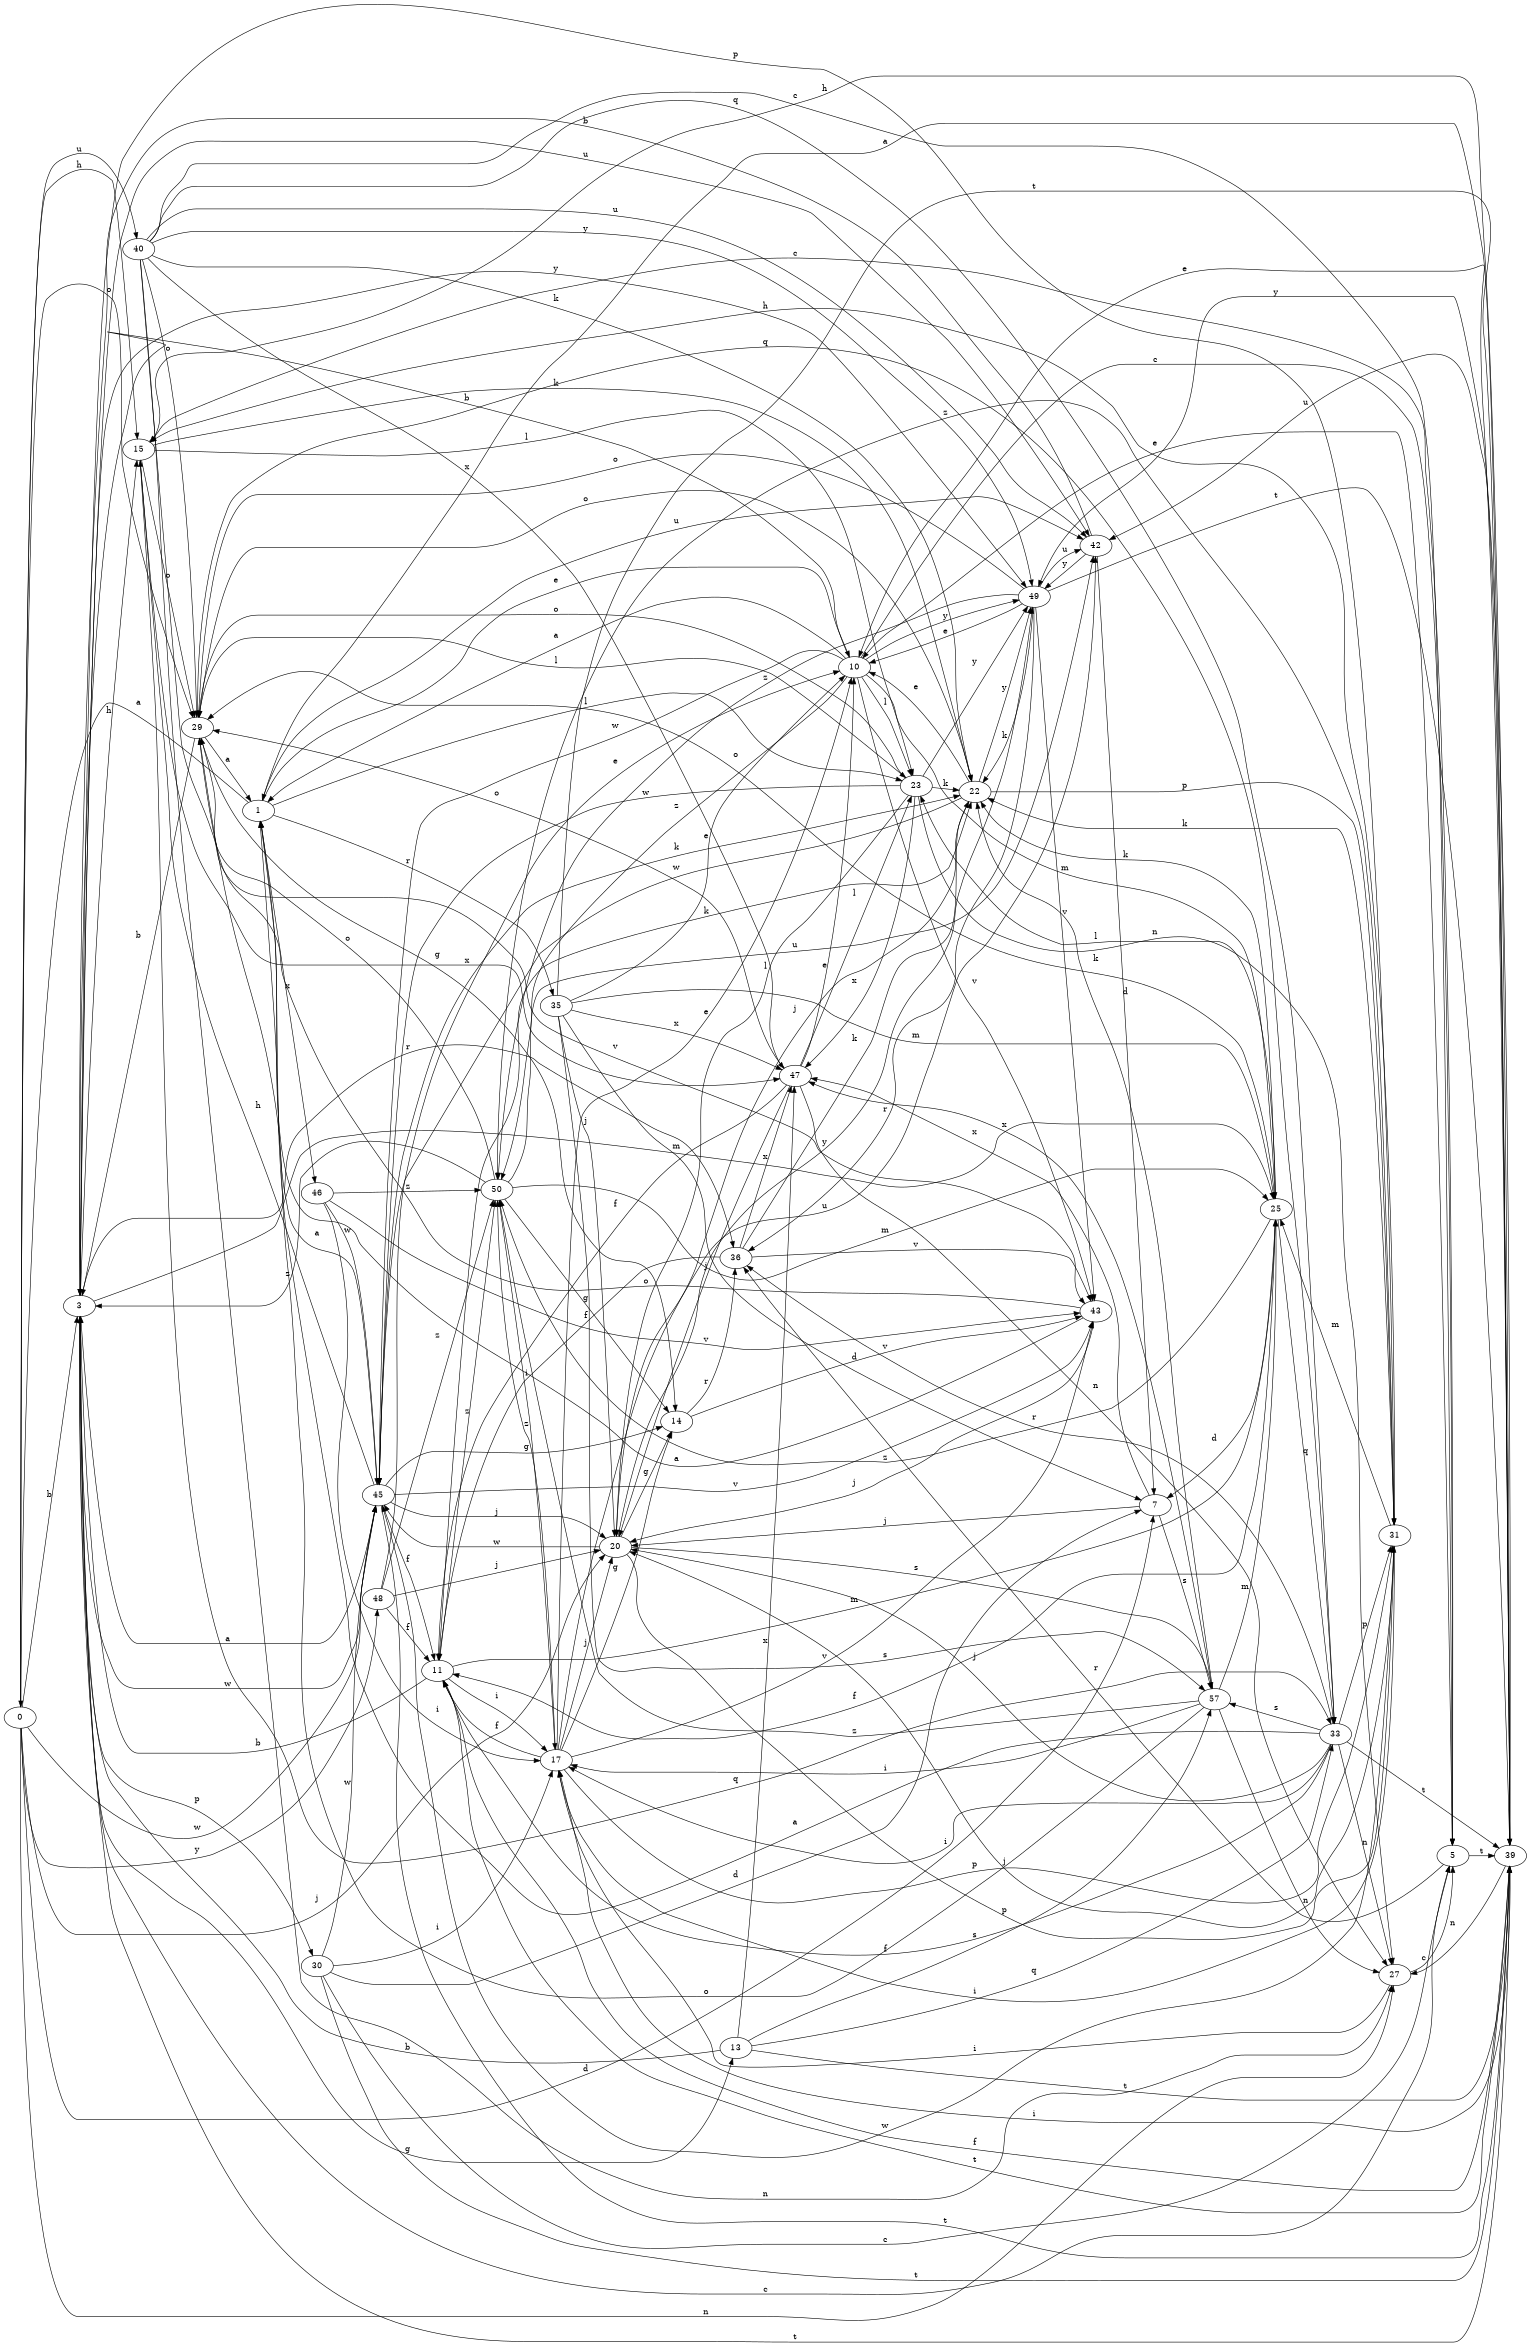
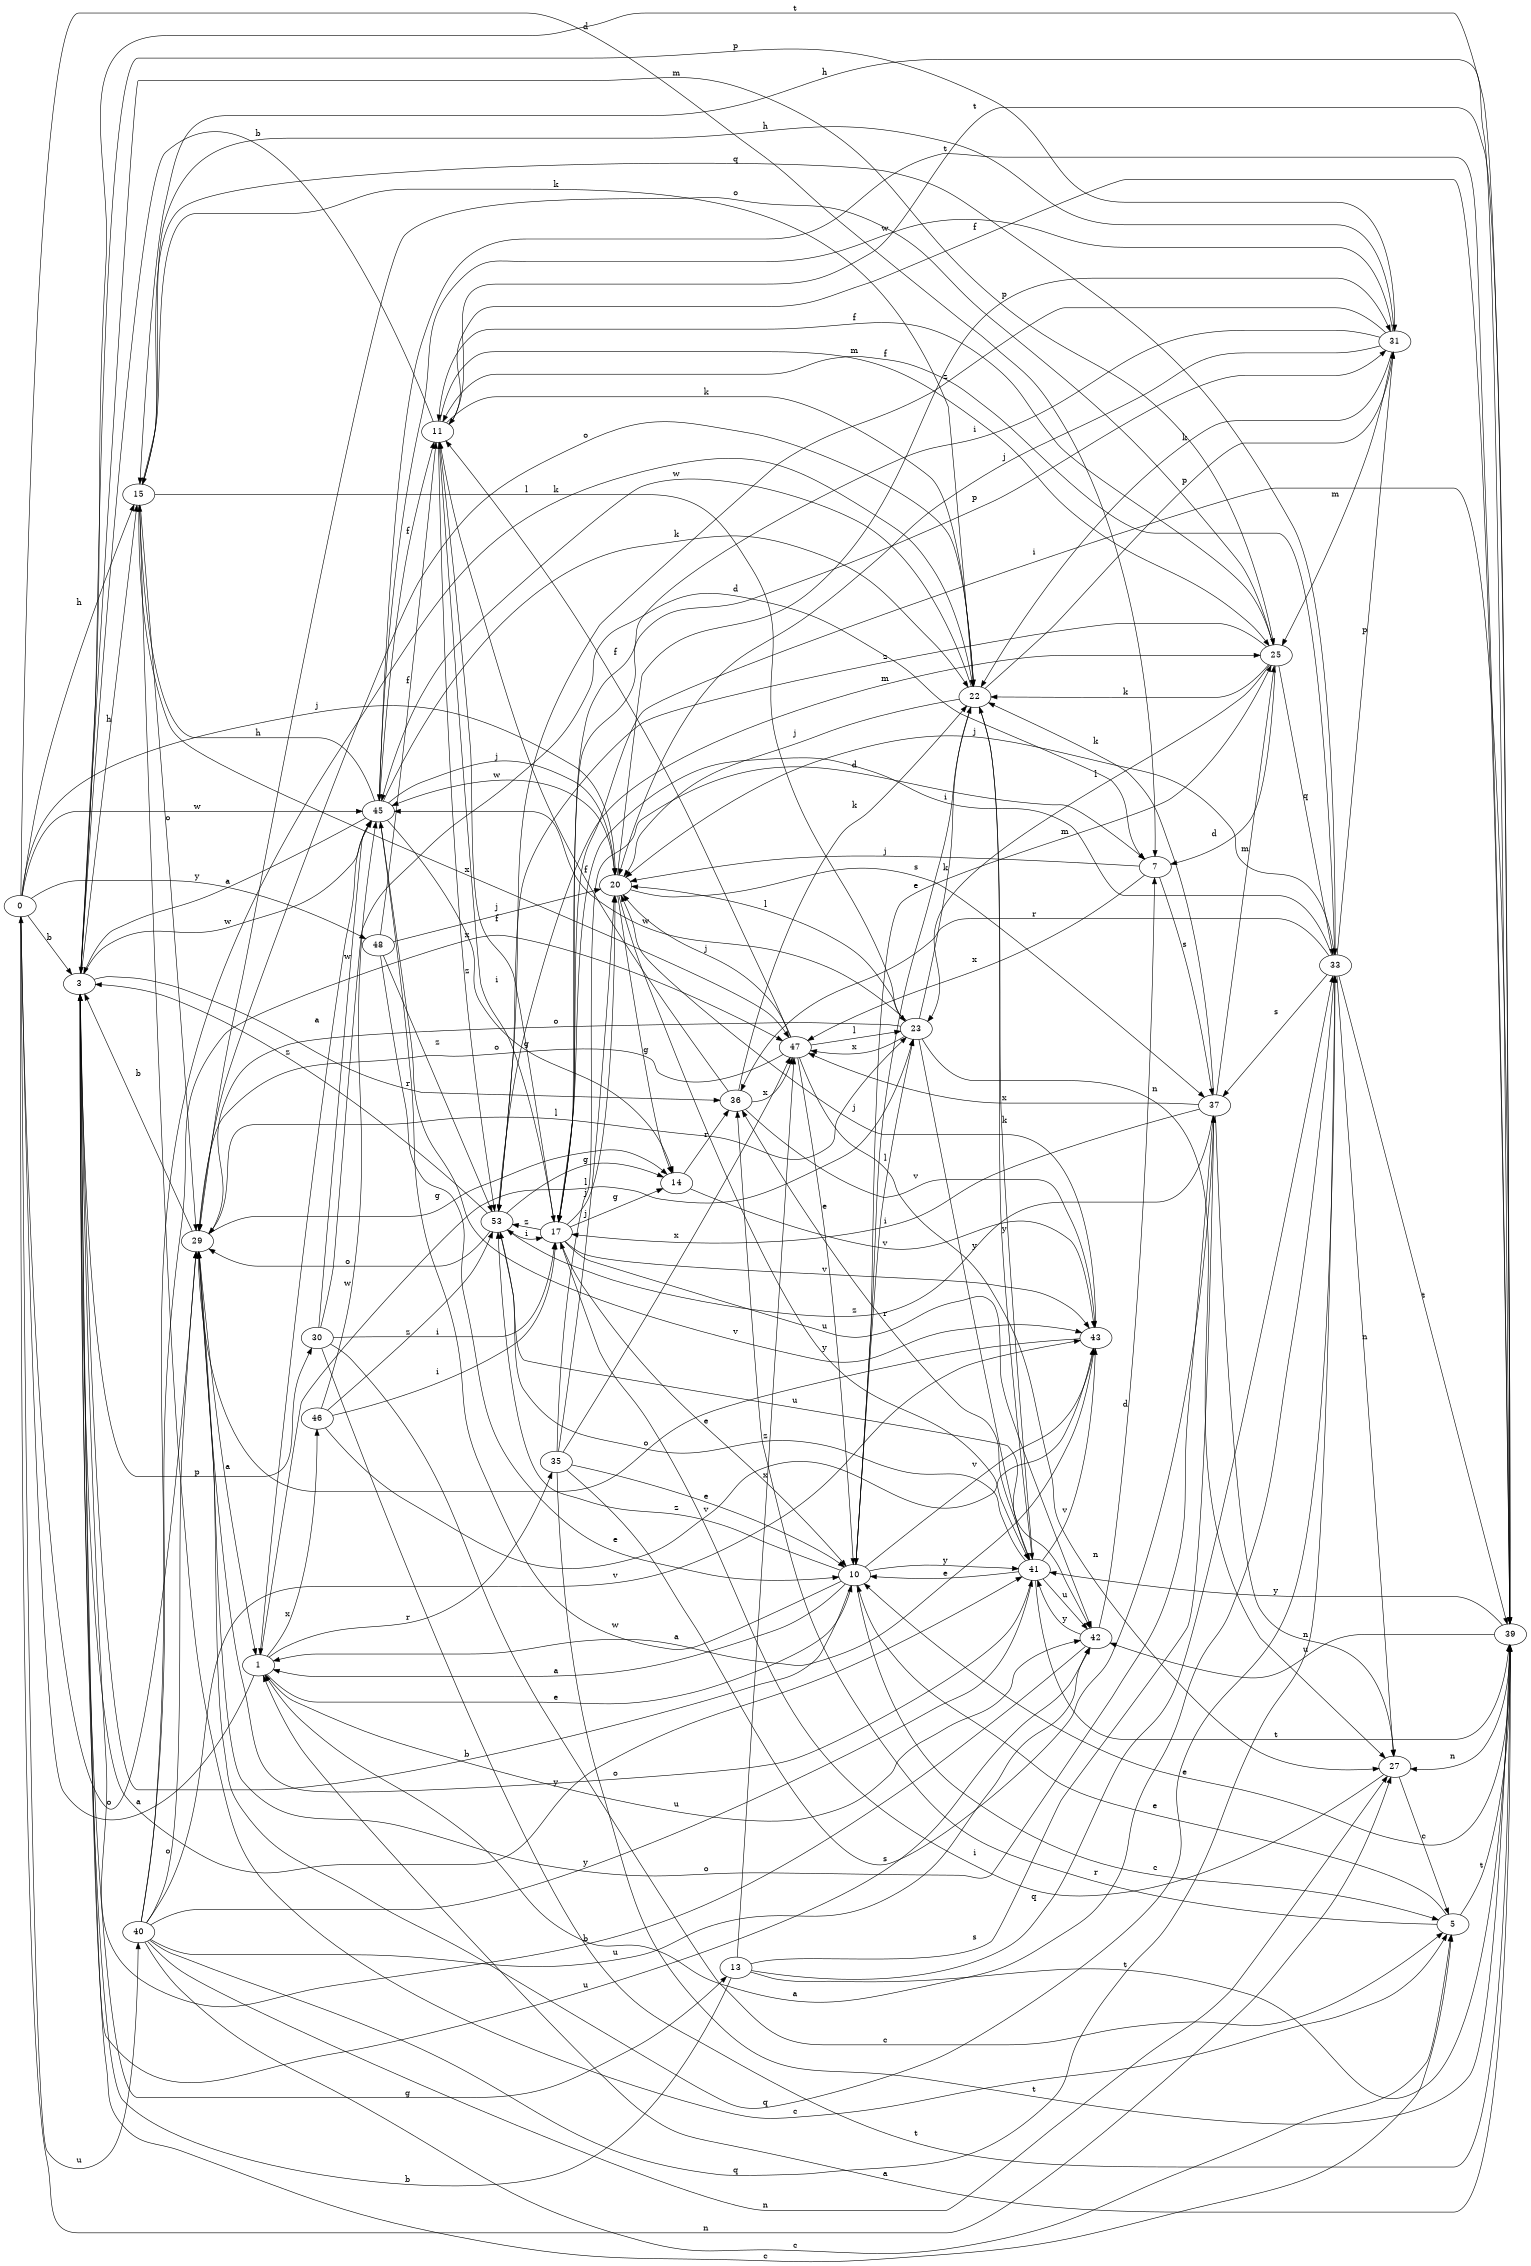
(1034, 597) -> (1034, 1570)
(971, 1044) -> none
(497, 1190) -> (497, 1222)
(1215, 1699) -> (1215, 1105)
